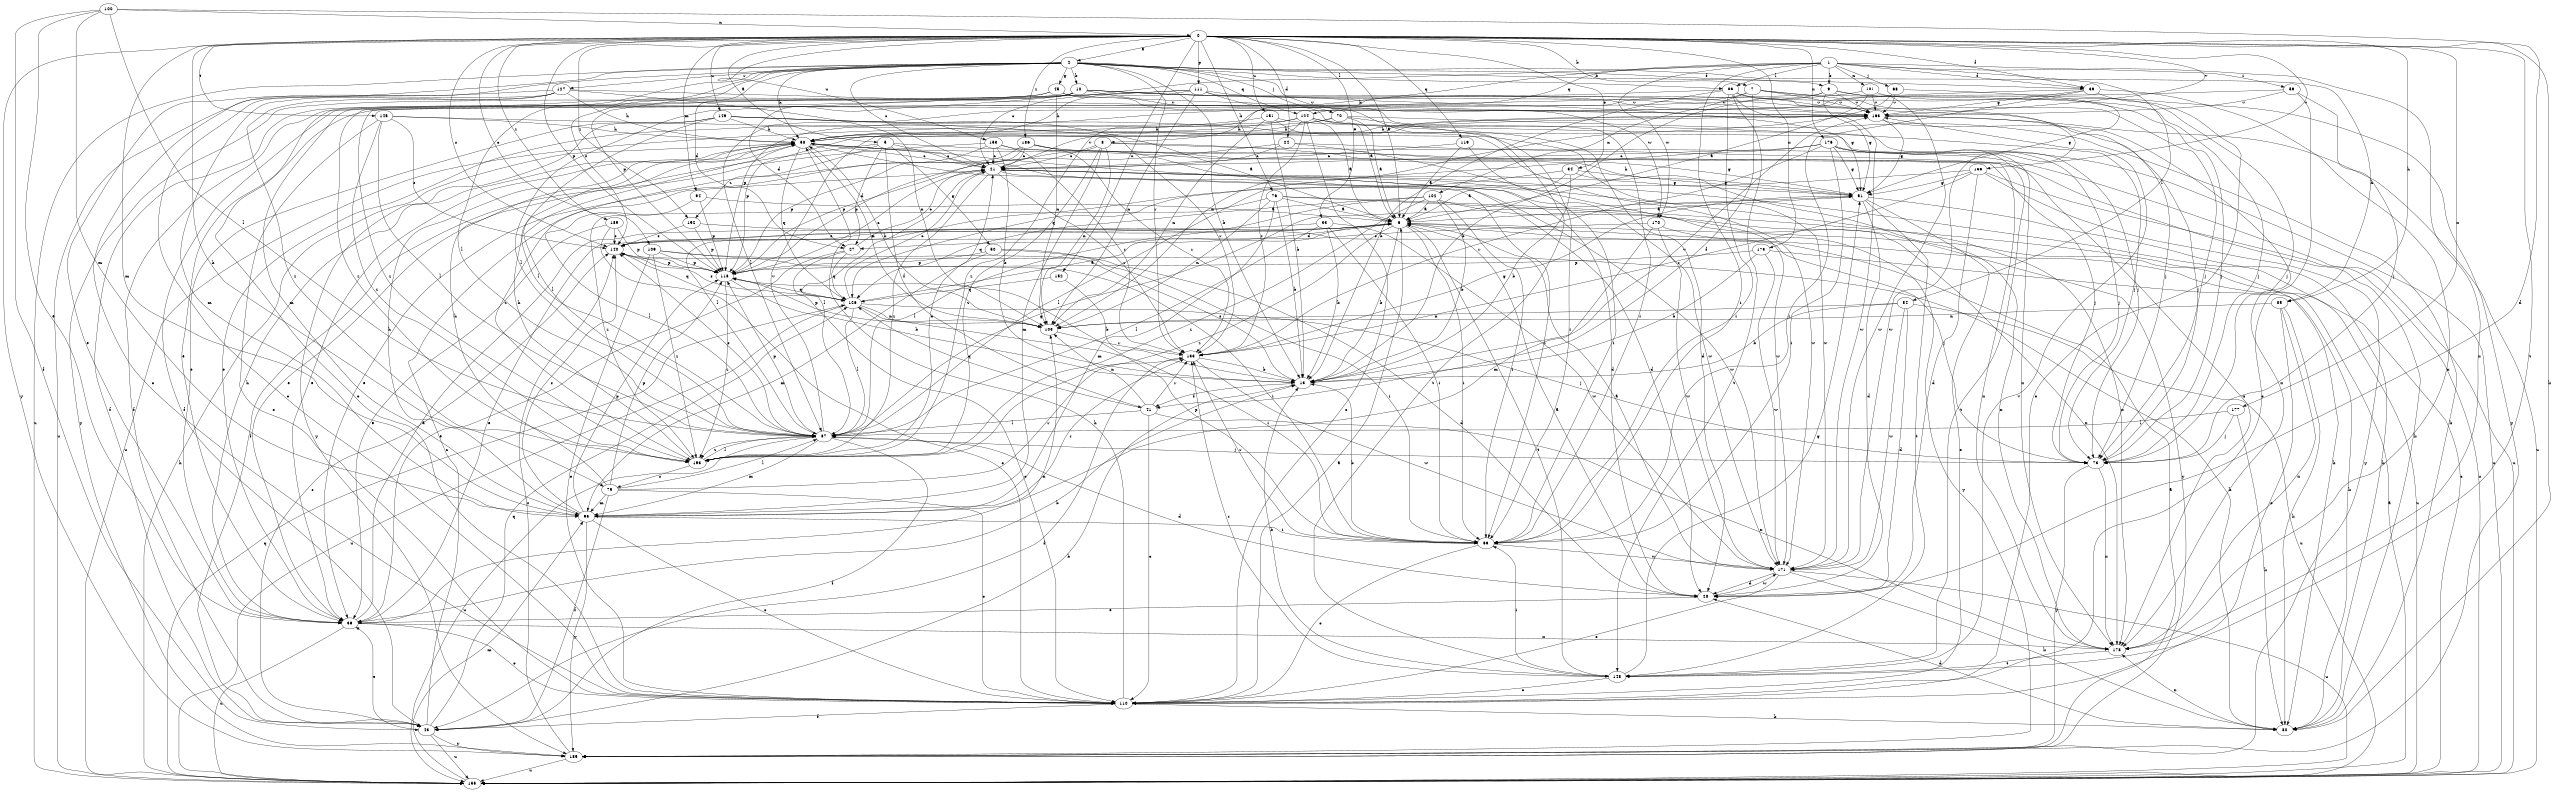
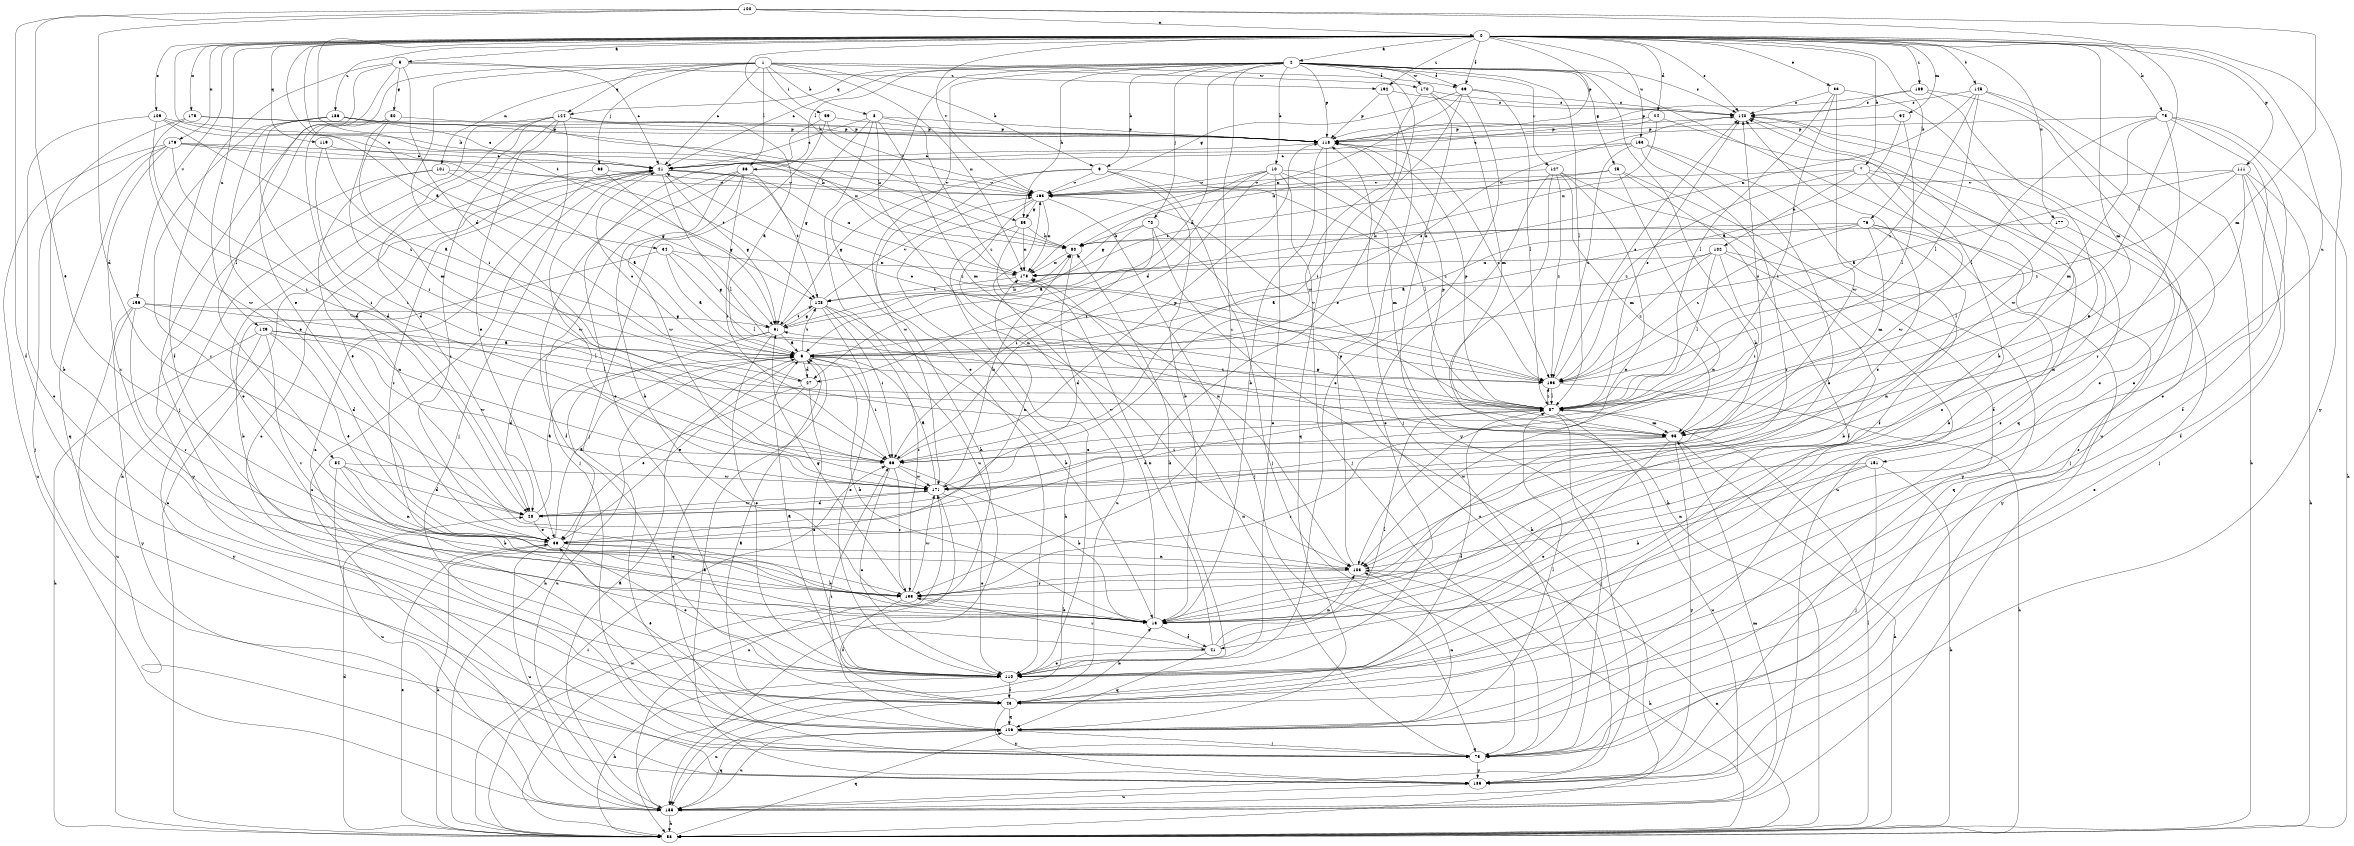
none -> (1601, 102)
(1899, 157) -> (1032, 208)
(1059, 276) -> none
(2226, 436) -> (2095, 490)
(655, 476) -> (1635, 243)
